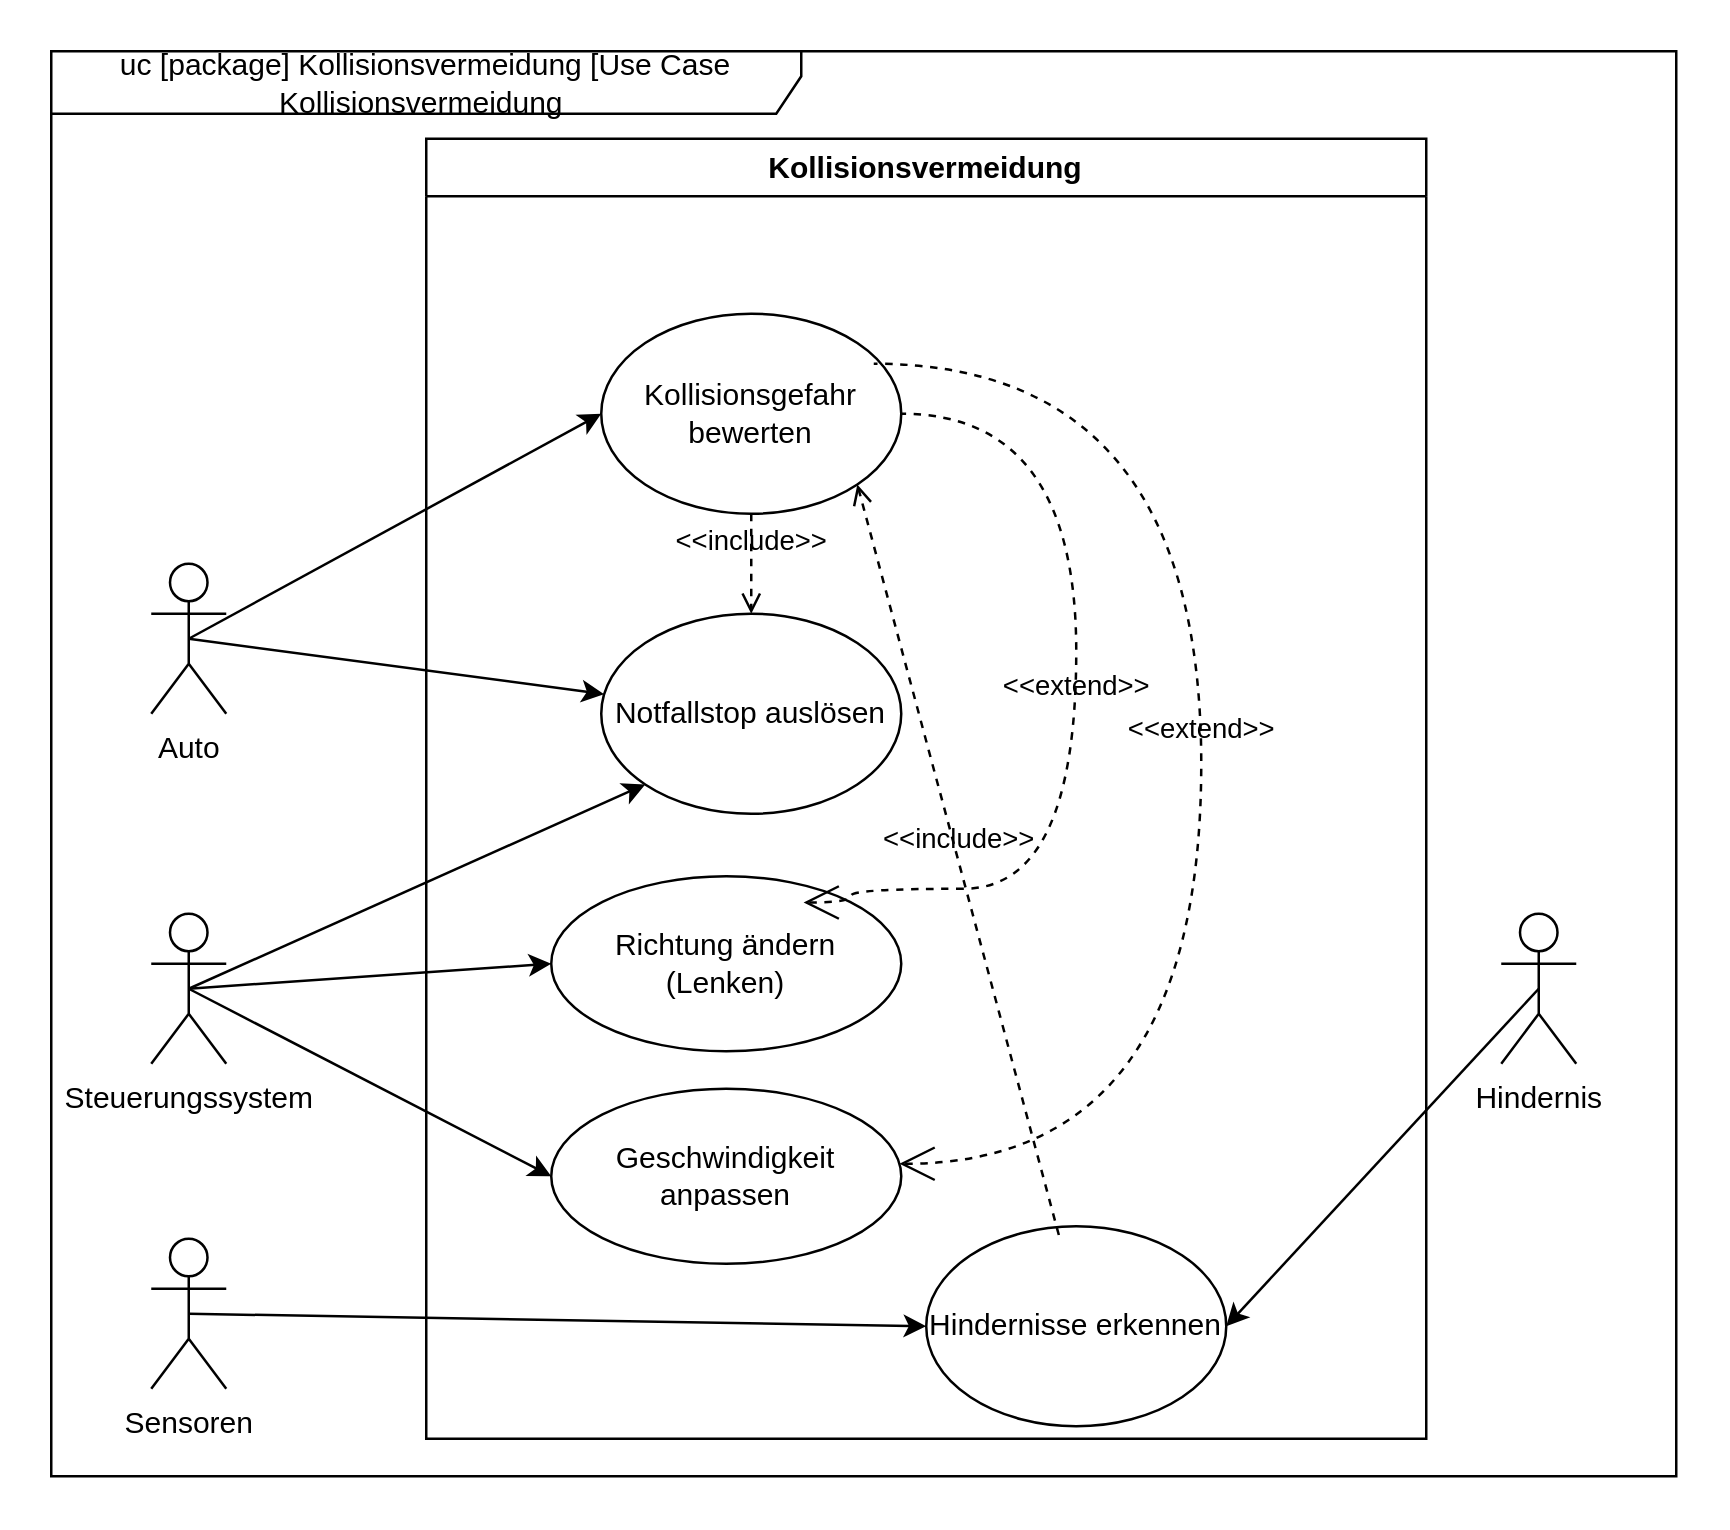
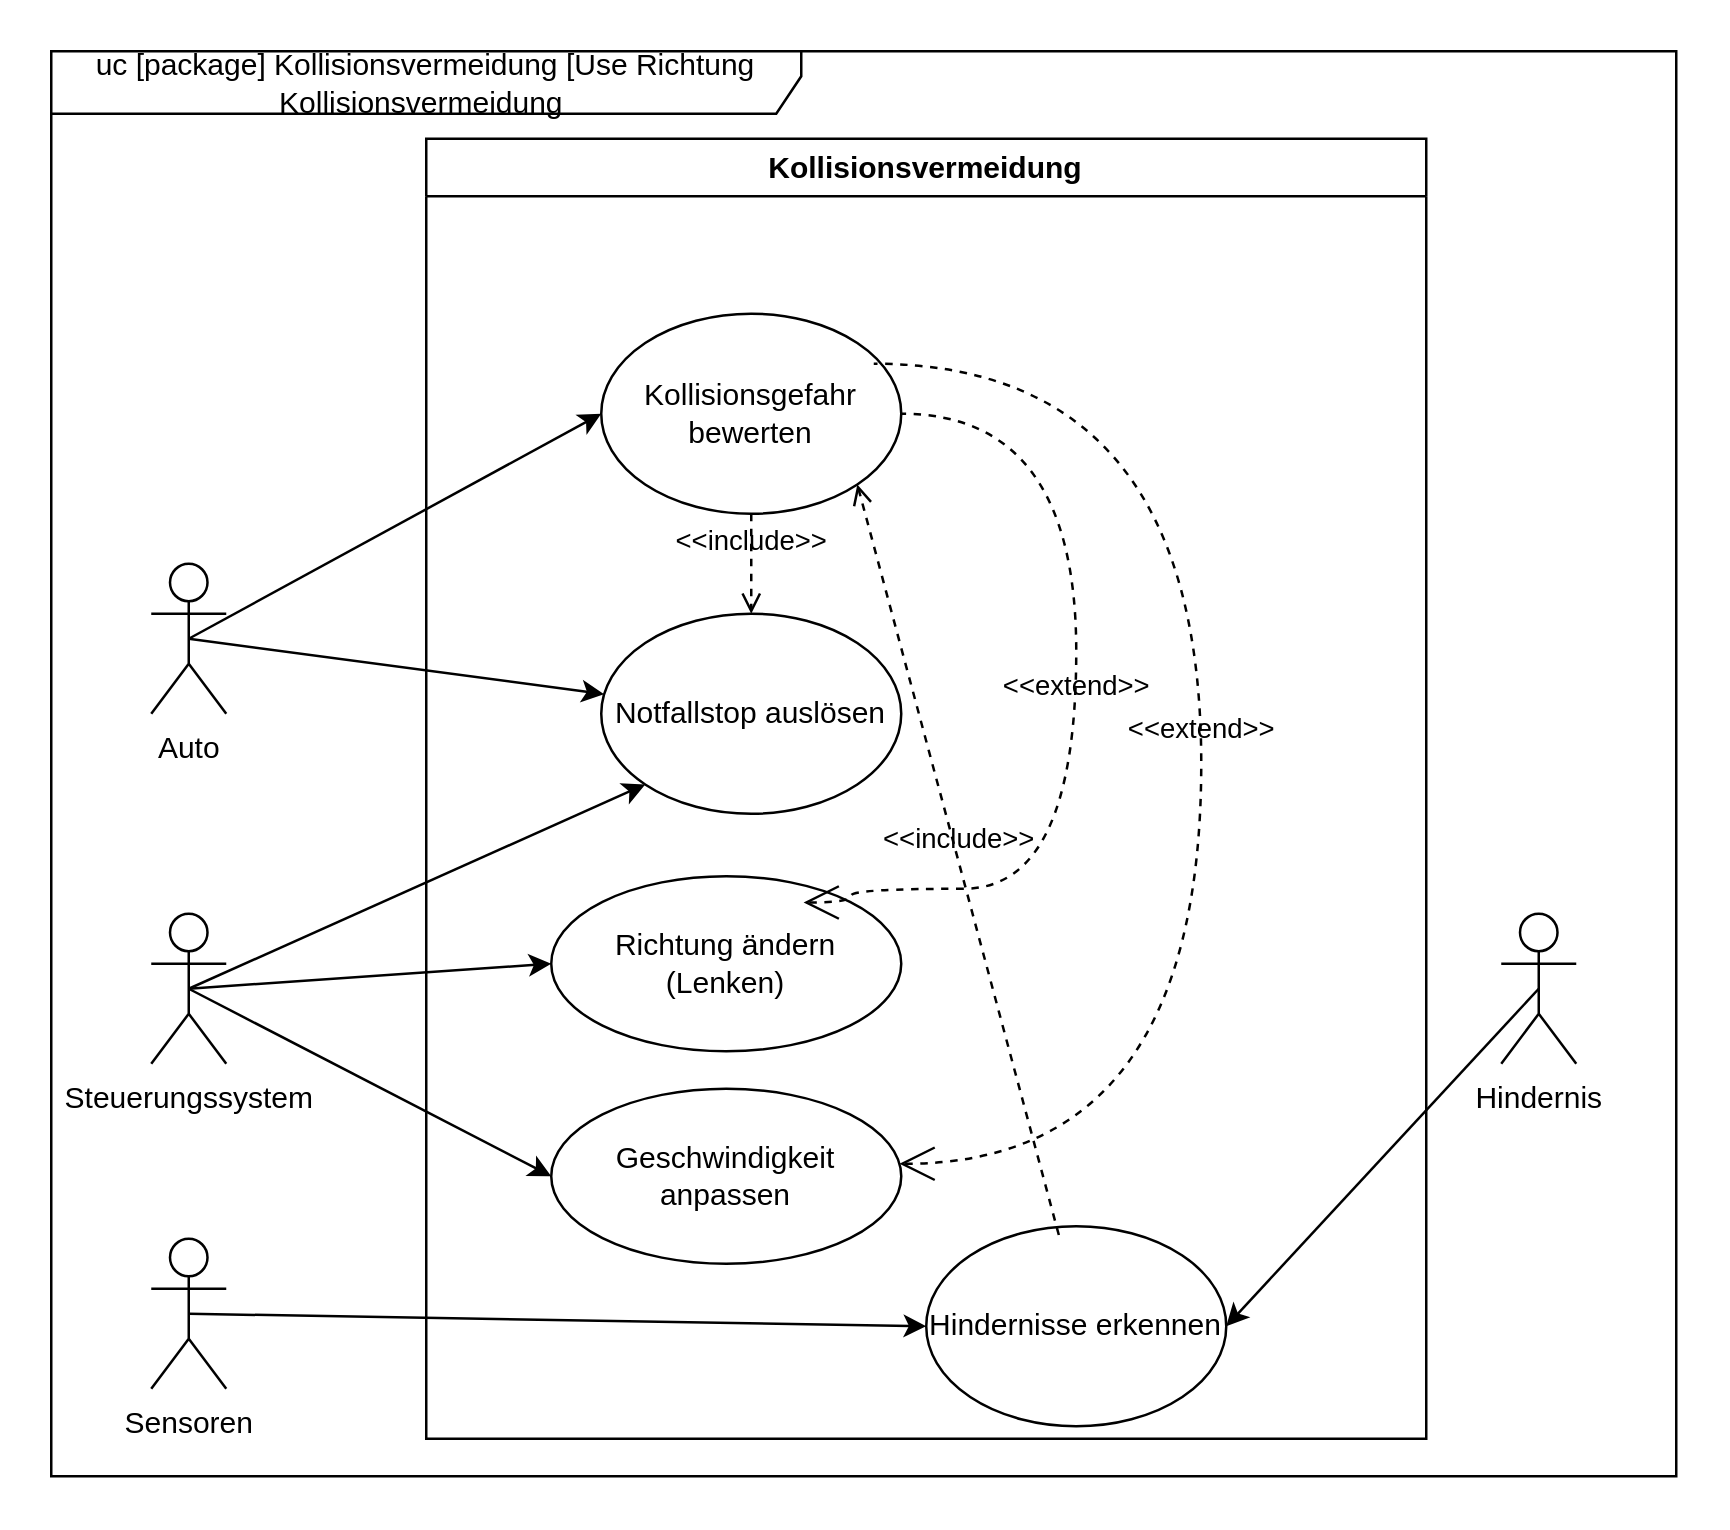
(426, 84) -> (426, 84)
